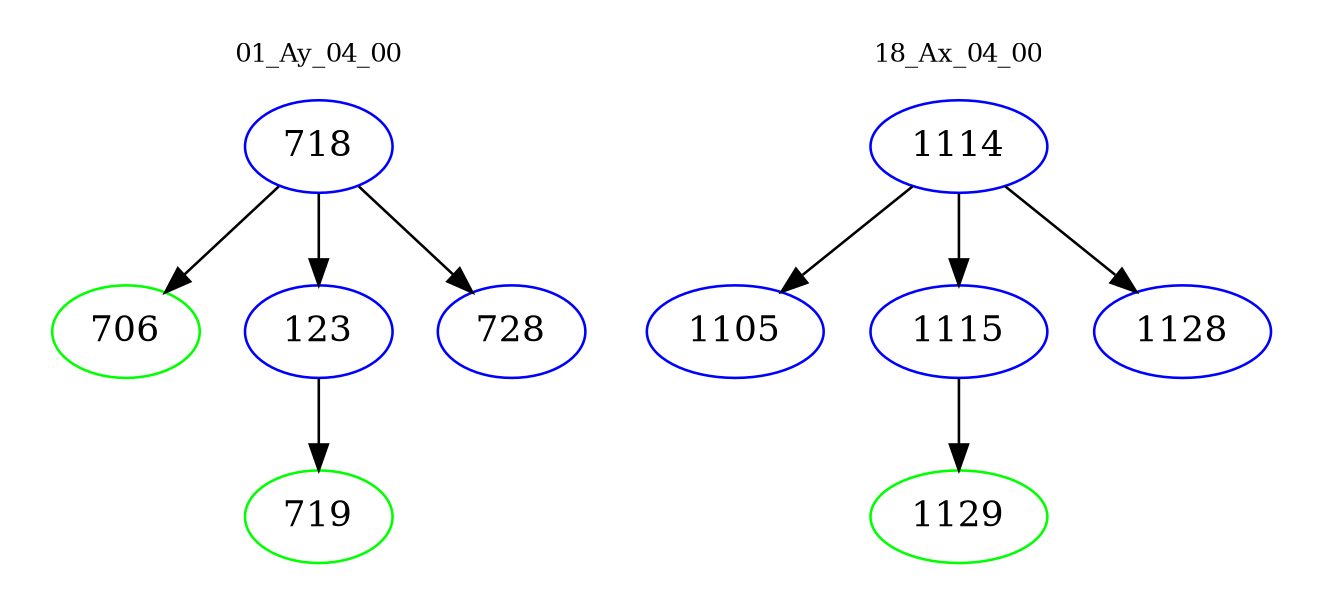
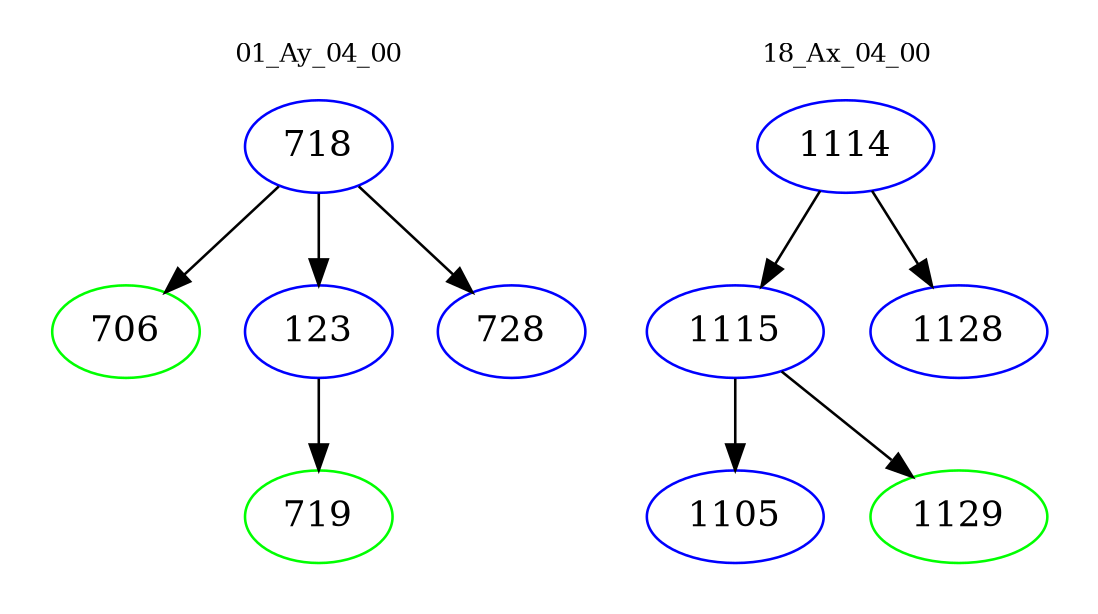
(858, 231) -> (735, 412)
